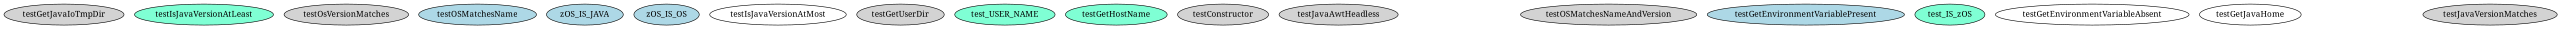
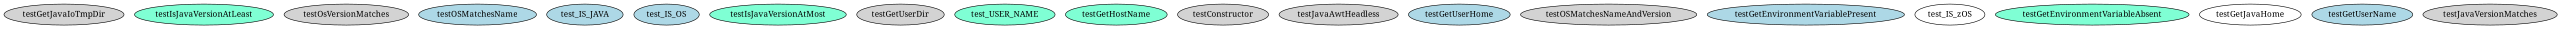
(585, 15) -> (585, 15)
(667, 15) -> (667, 15)
(778, 15) -> (778, 15)
none -> (1459, 15)
(1950, 15) -> (1950, 15)
(2092, 15) -> (2092, 15)
none -> (2362, 15)
